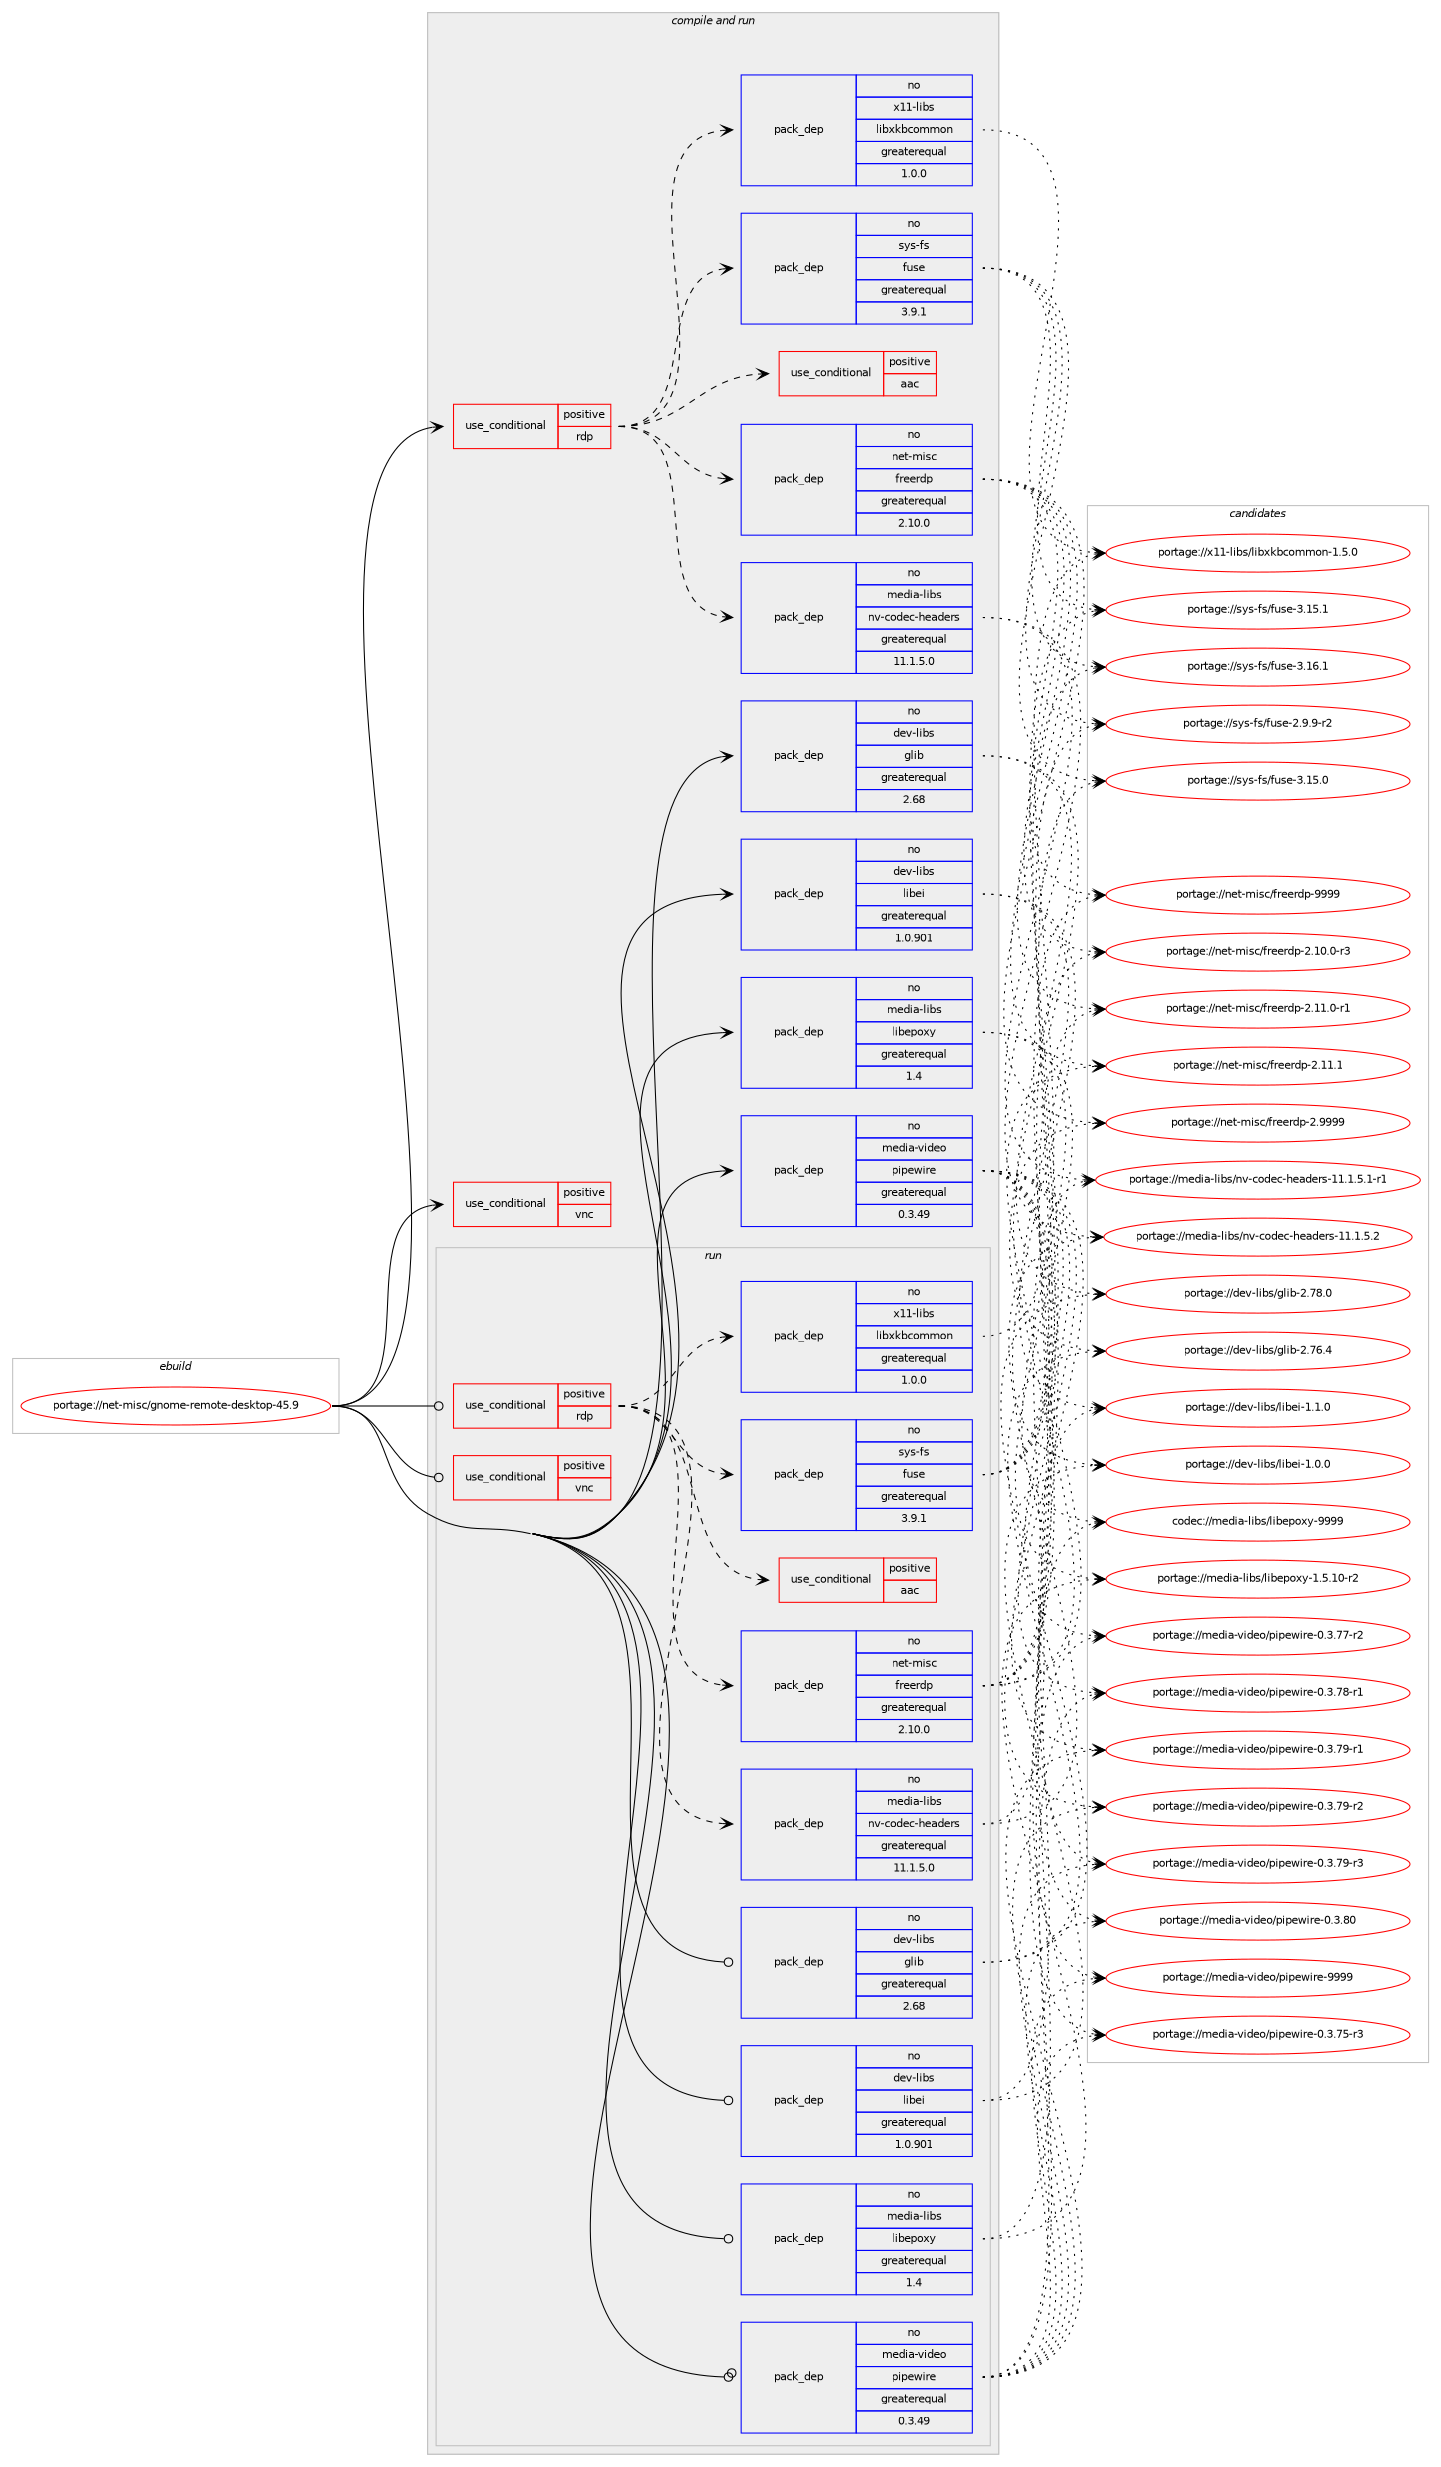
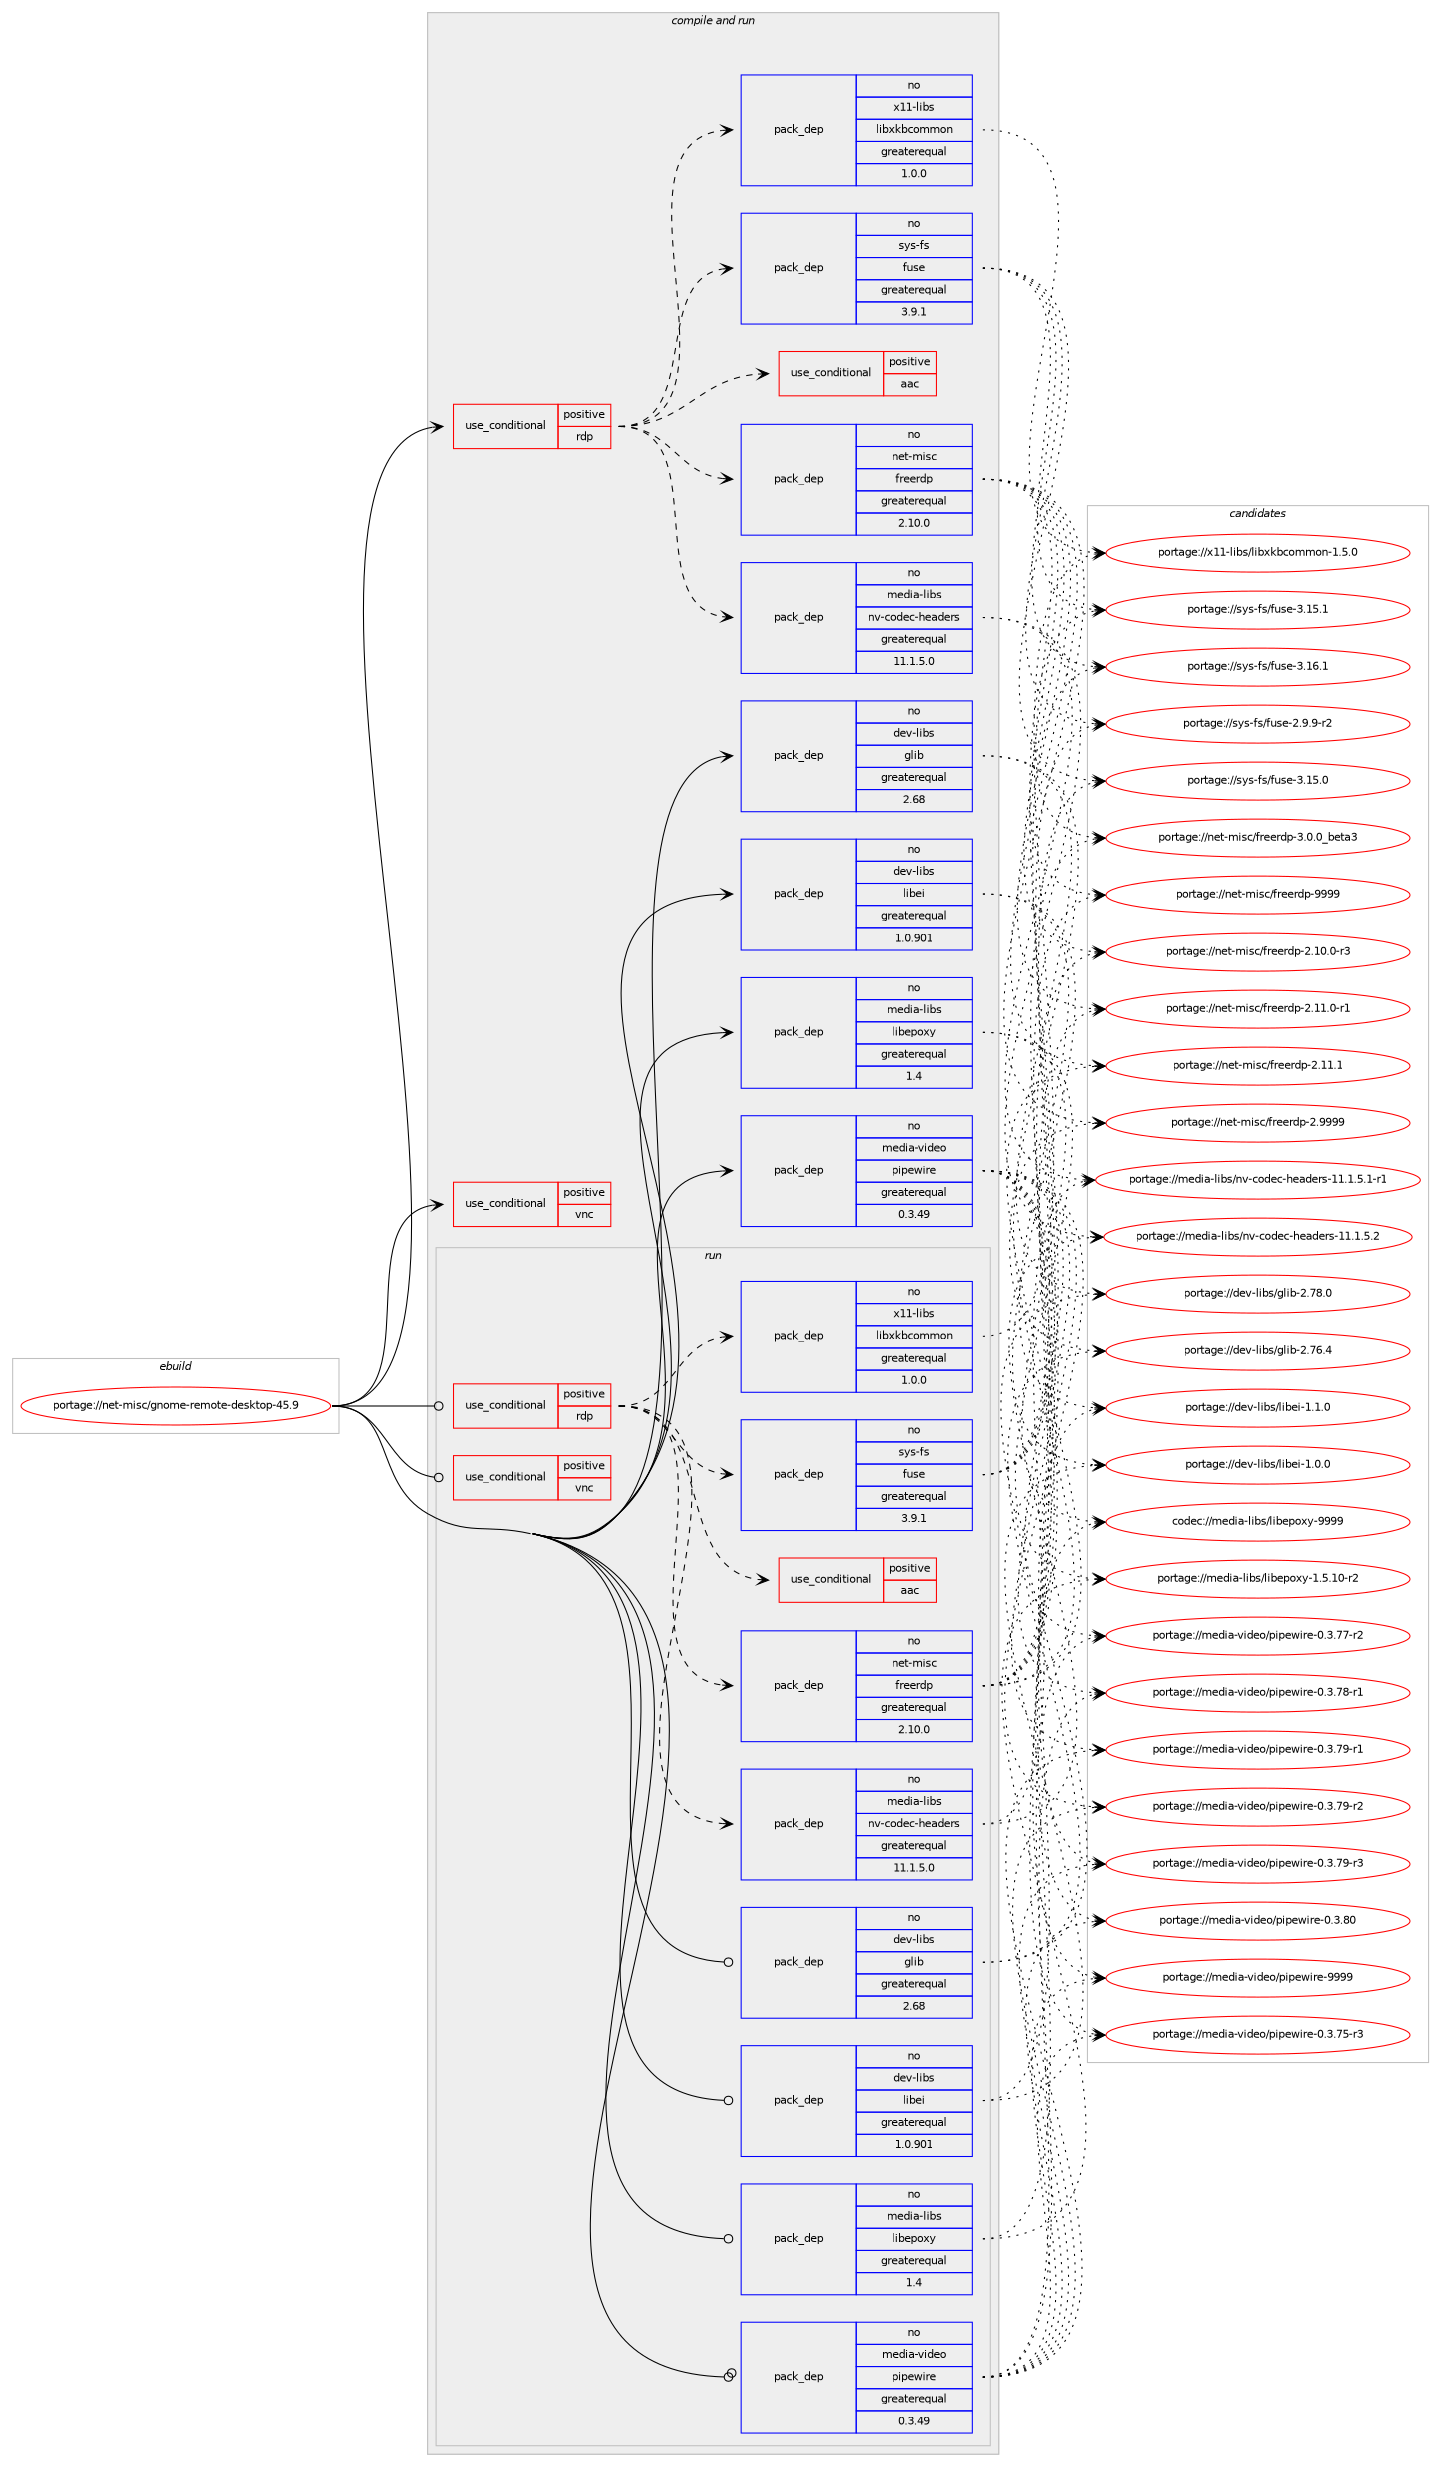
none -> (1258, 838)
